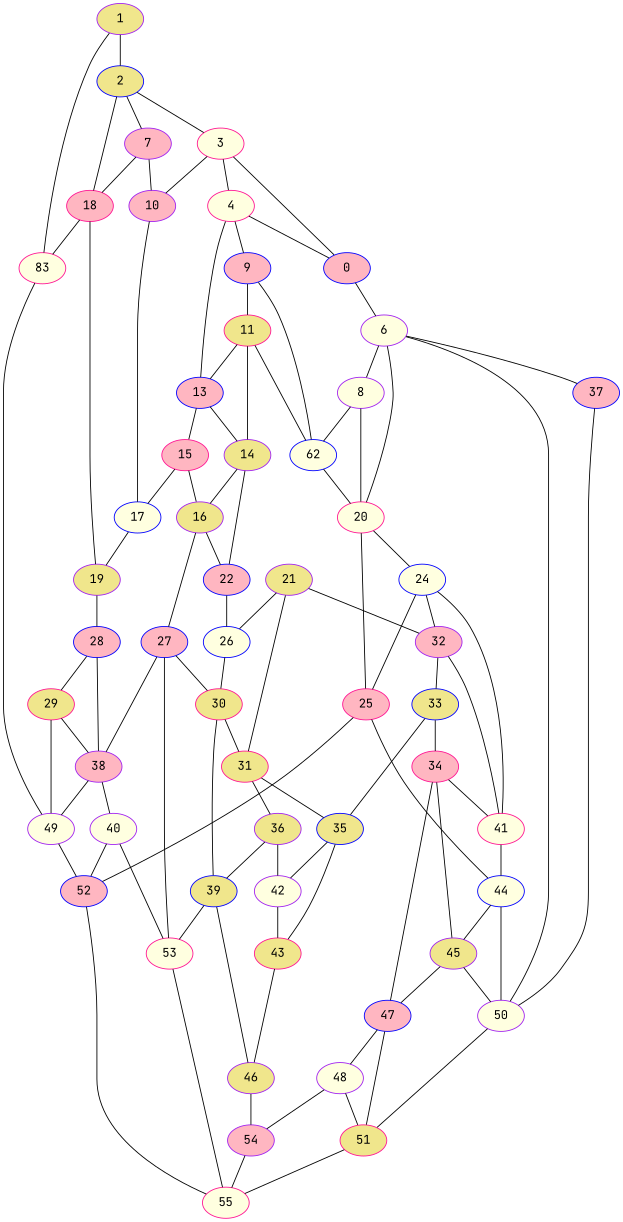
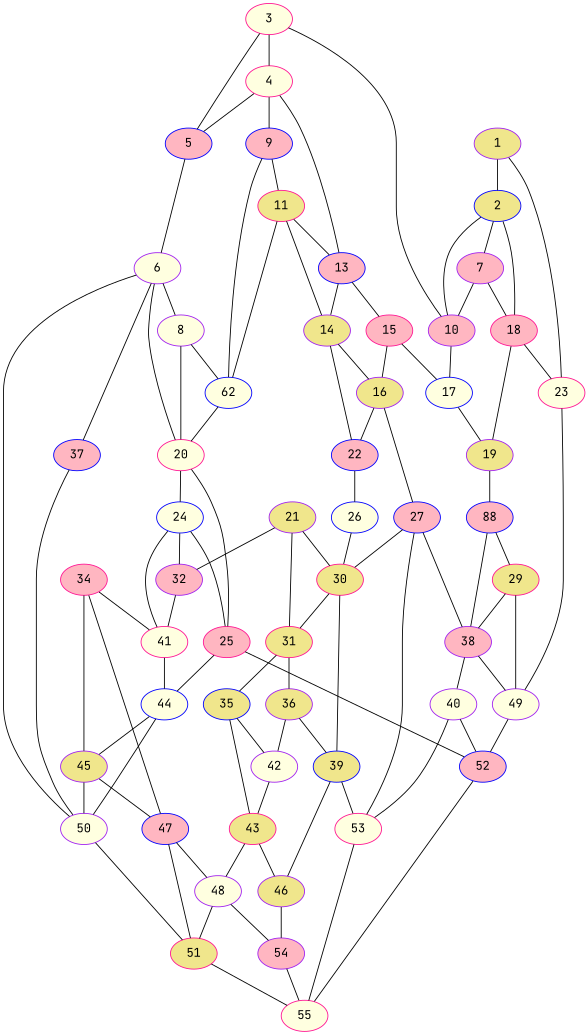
(170, 112) -> (447, 260)
(42, 268) -> (562, 393)
(347, 268) -> (189, 144)
(258, 611) -> (316, 549)
(97, 642) -> (490, 517)
(435, 704) -> none
none -> (235, 860)
